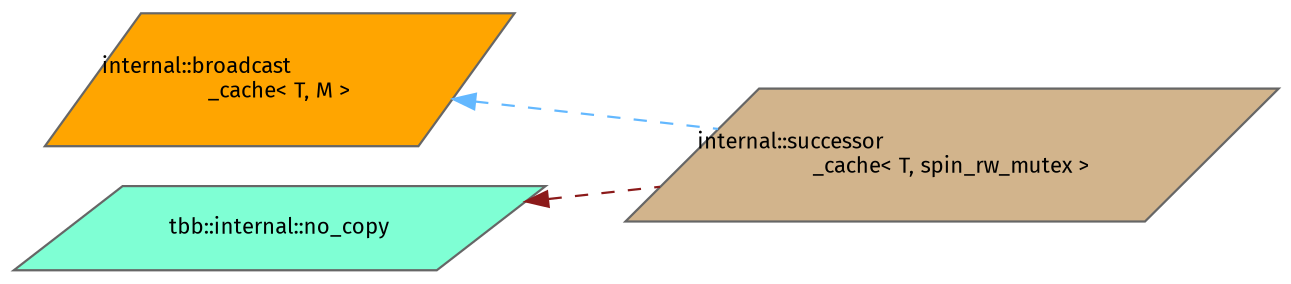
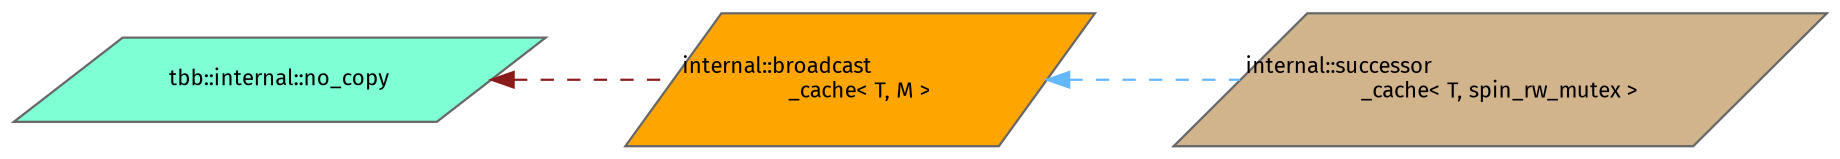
(604, 193) -> (594, 80)
